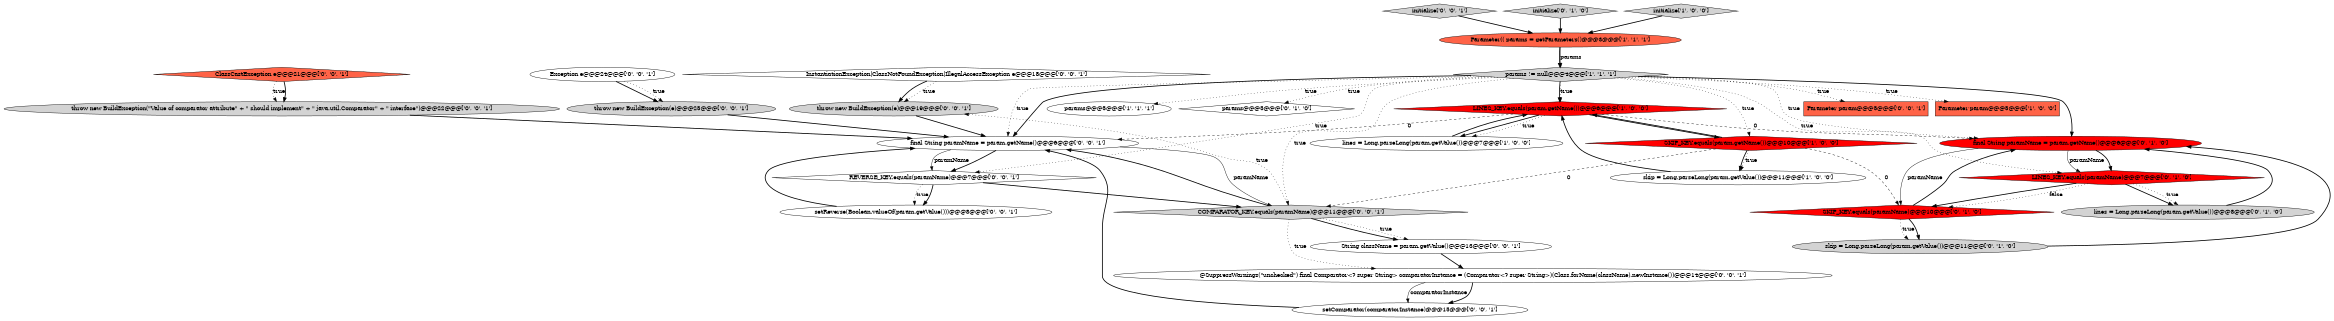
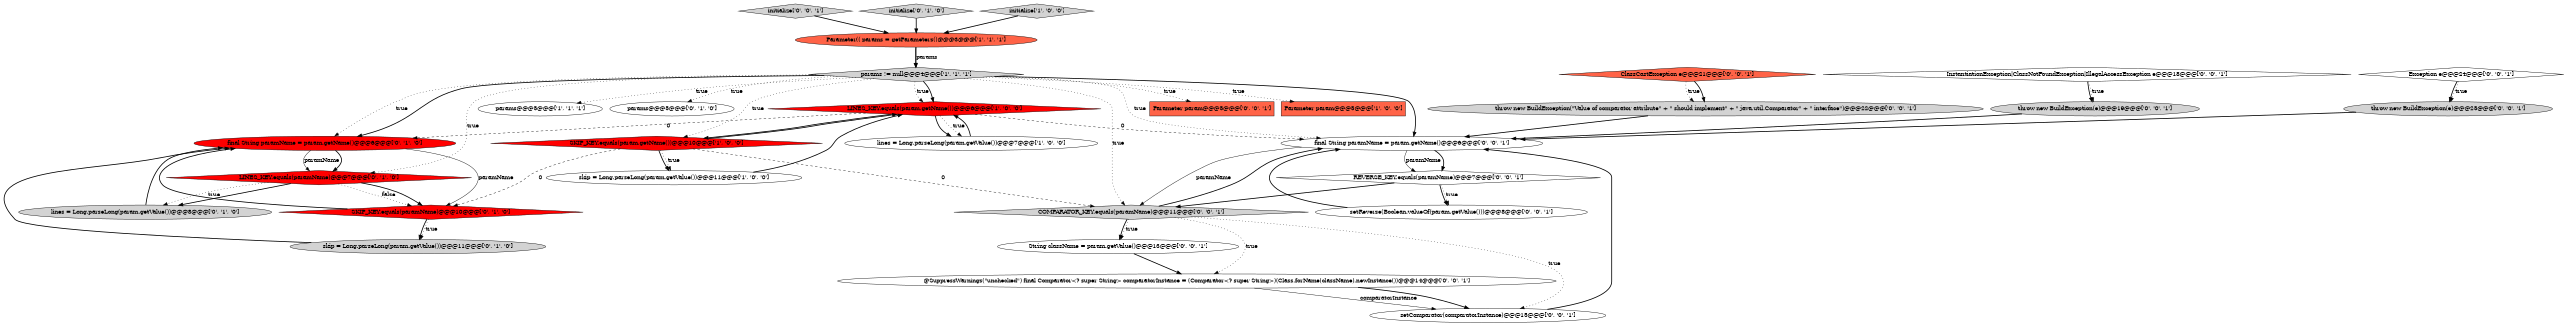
(602, 74) -> (2461, 74)
(1267, 109) -> (672, 109)
(1140, 136) -> (1407, 238)
(1217, 139) -> none
